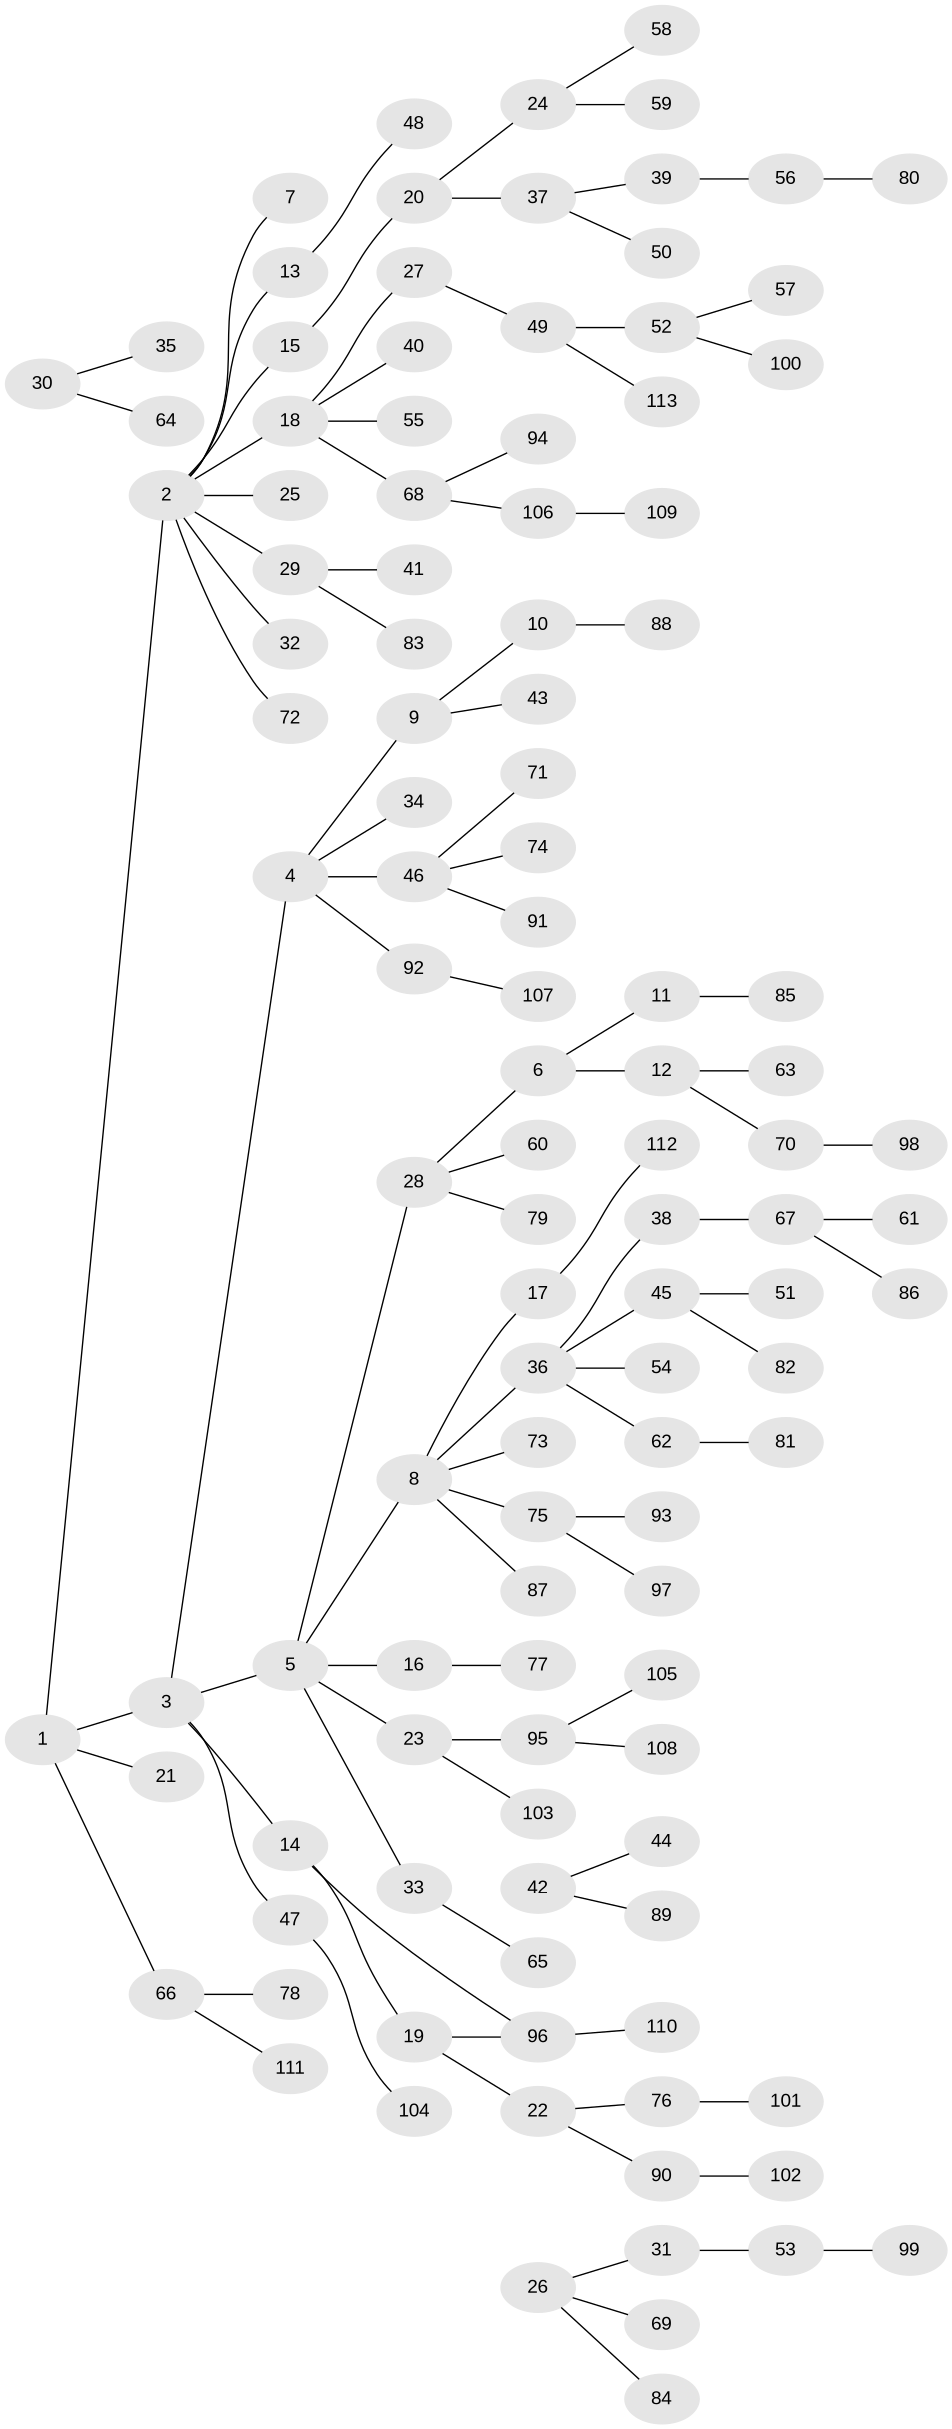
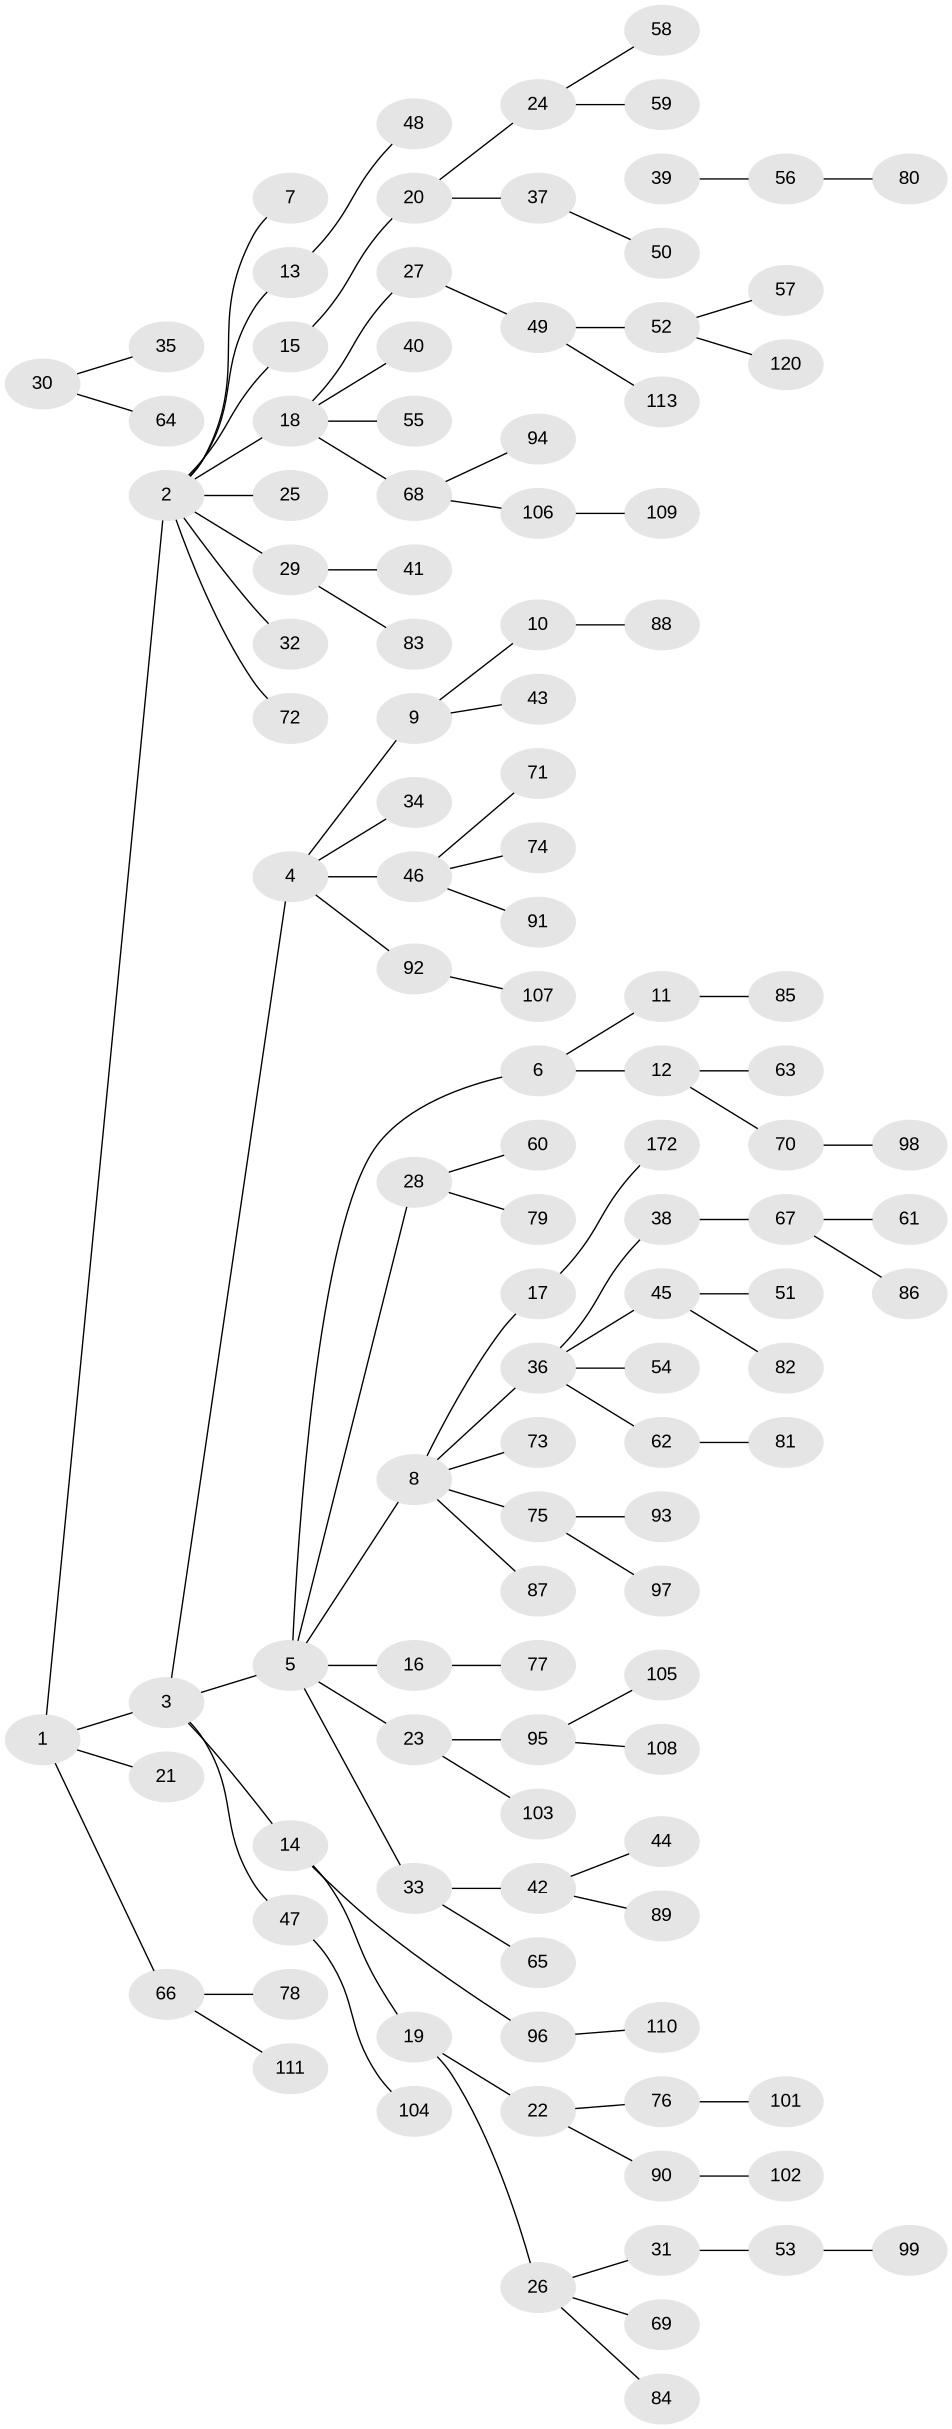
(600, 189) -> none
(786, 365) -> (786, 365)
(476, 1126) -> (324, 1317)
(662, 1145) -> (662, 1145)
none -> (476, 1888)
(476, 2037) -> (493, 2155)
